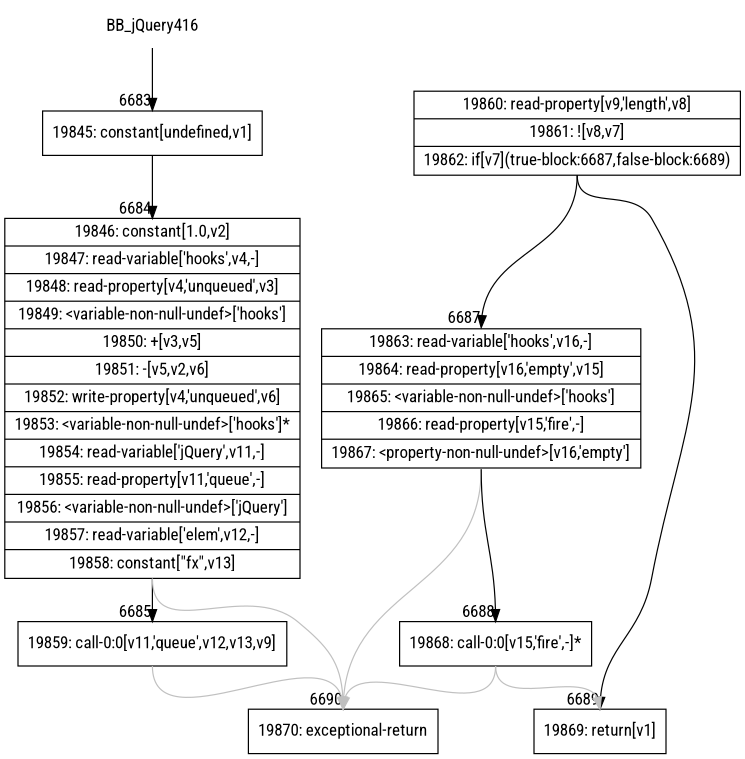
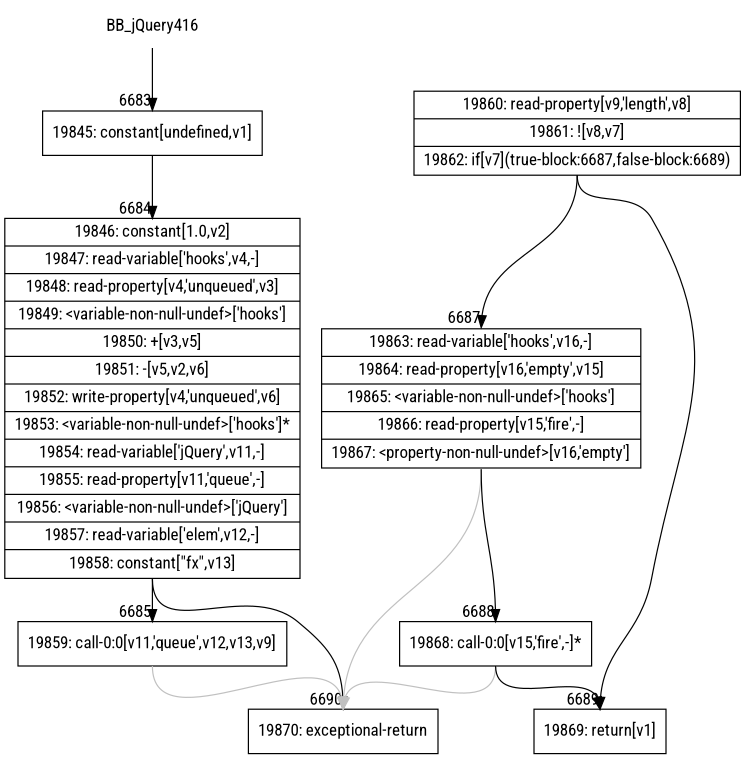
(262, 608) -> (262, 608)
(542, 688) -> (542, 688)
